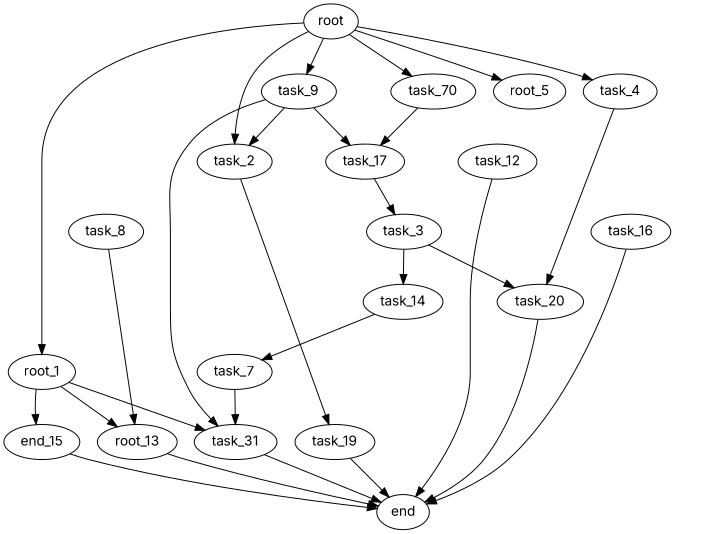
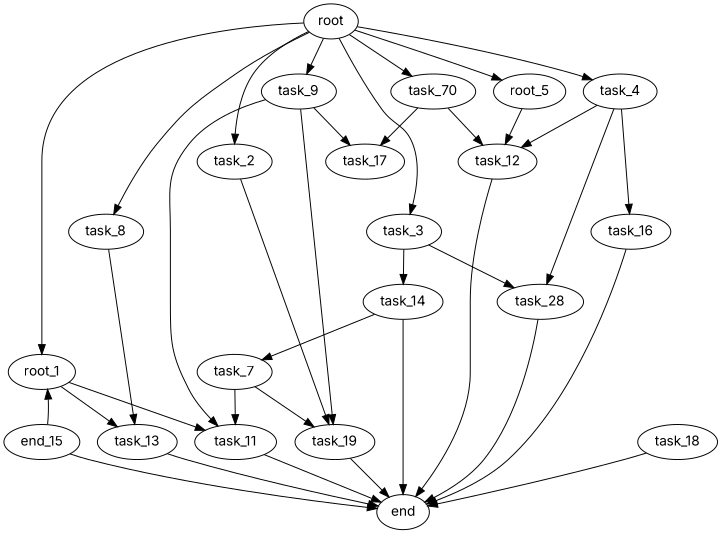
none -> (198, 102)
none -> (516, 122)
(270, 123) -> (316, 262)
none -> (462, 123)
none -> (564, 124)
none -> (625, 157)
(382, 192) -> (391, 119)
(540, 302) -> (540, 302)
(35, 402) -> (48, 412)
none -> (403, 402)
none -> (280, 404)
(137, 442) -> (137, 442)
(236, 442) -> (236, 442)
none -> (678, 442)
